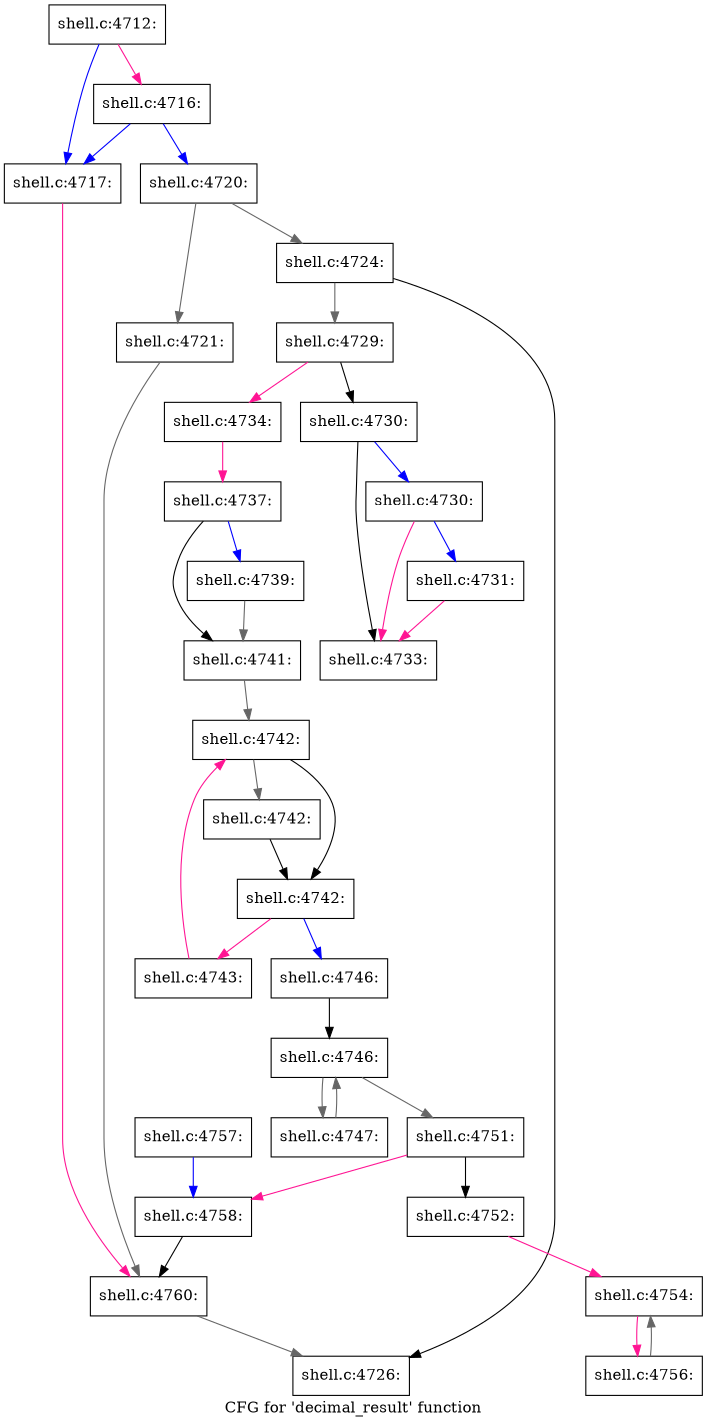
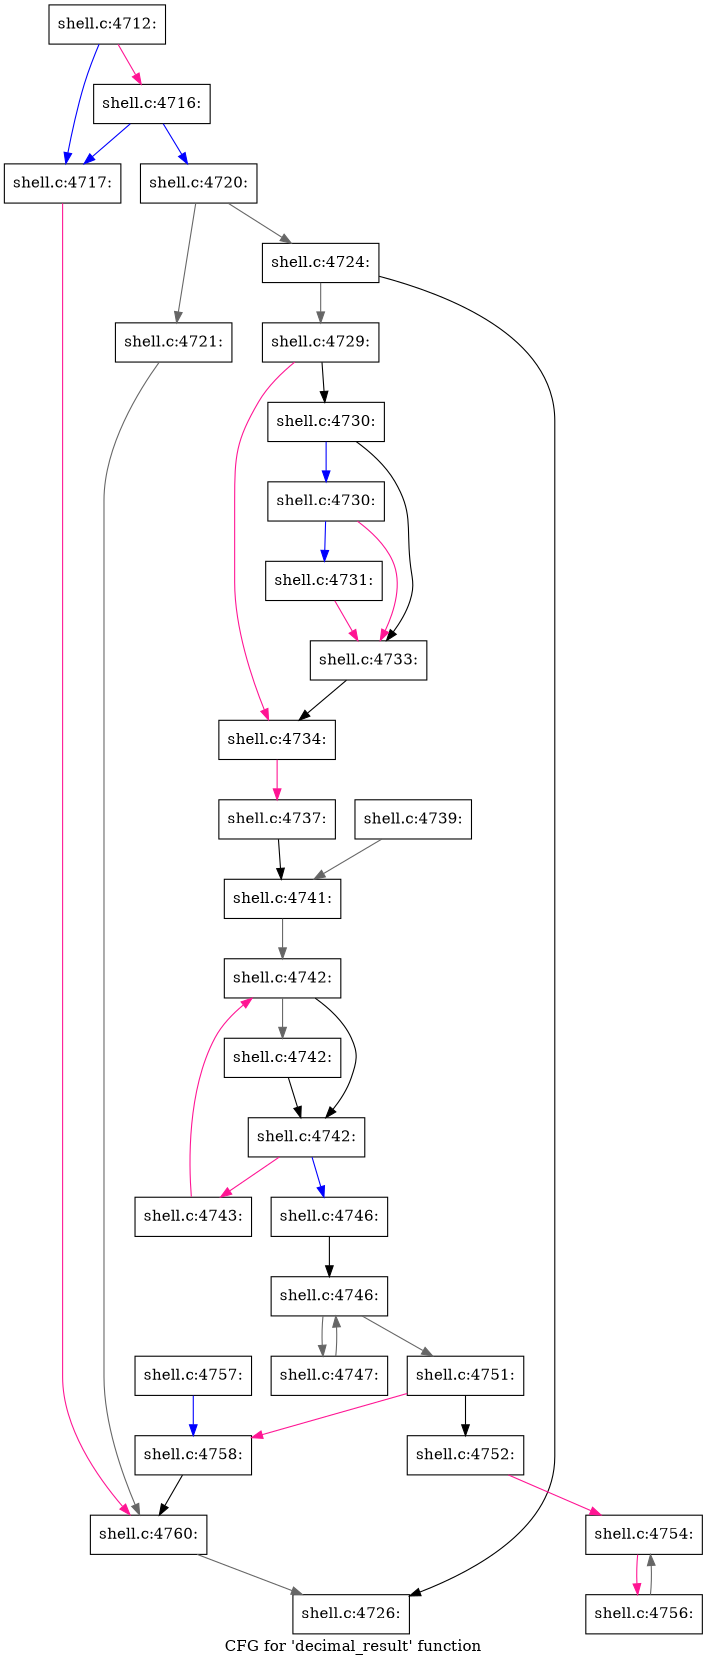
(233, 536) -> none
none -> (327, 697)
